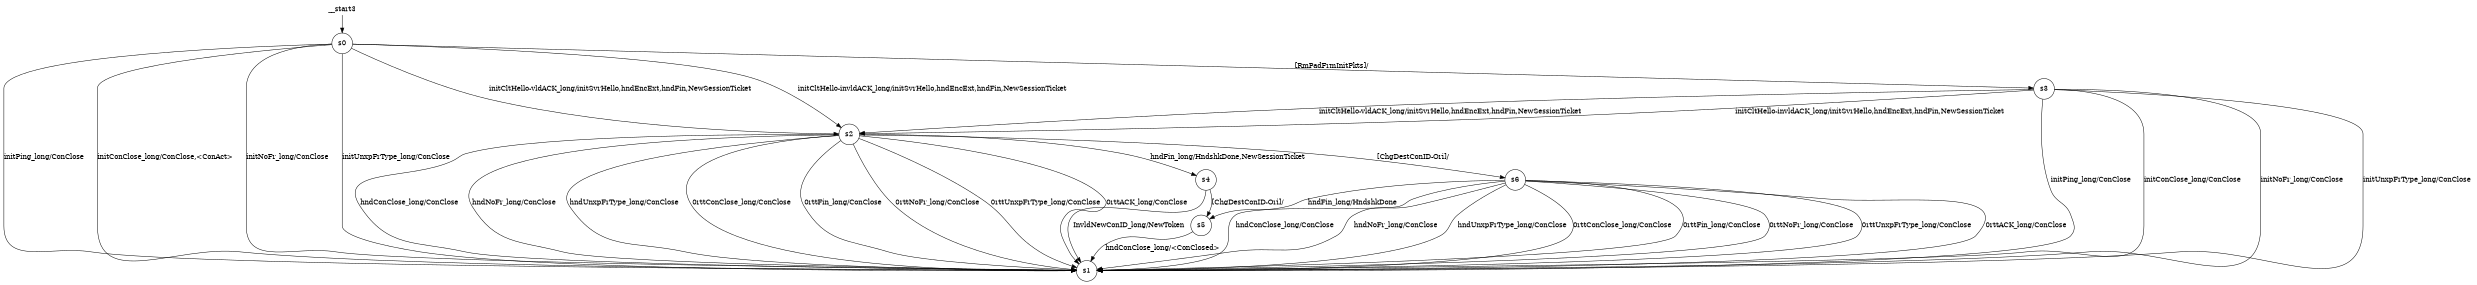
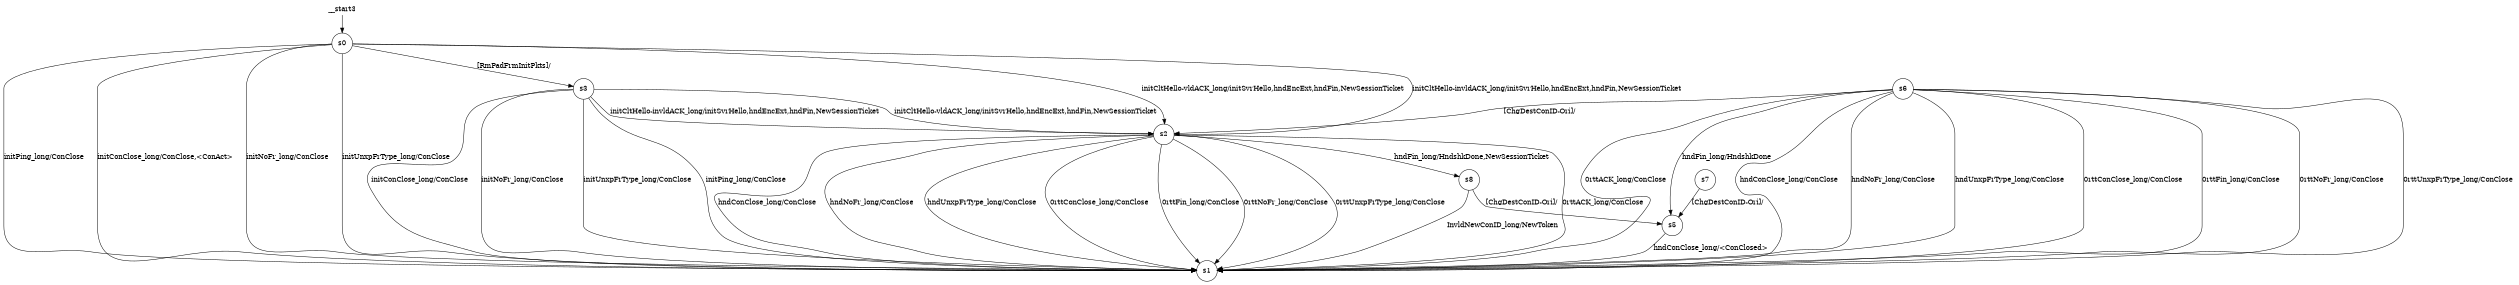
(1181, 145) -> (1535, 105)
(1206, 180) -> (1469, 180)
none -> (1705, 180)
